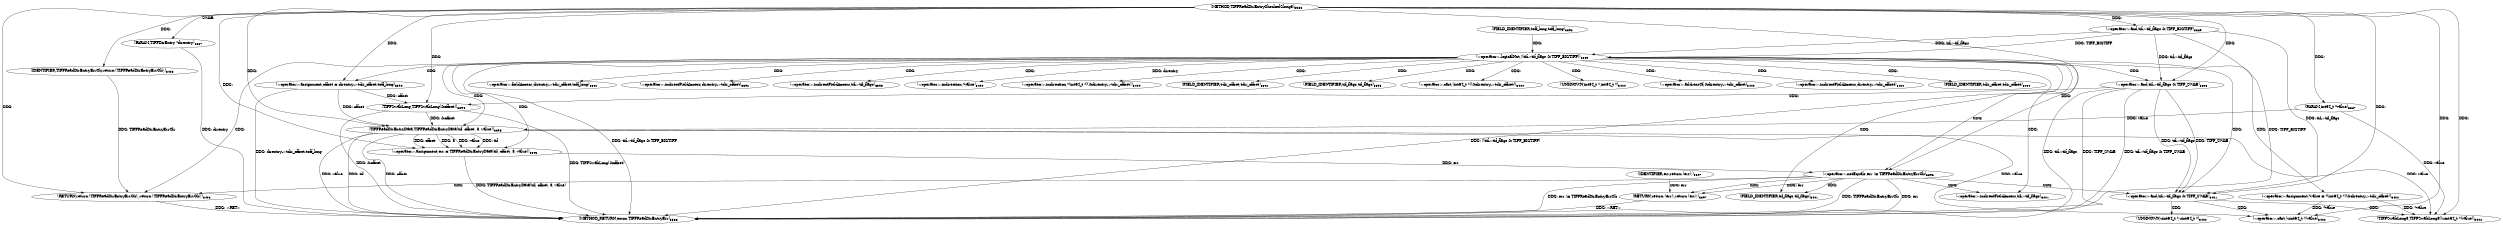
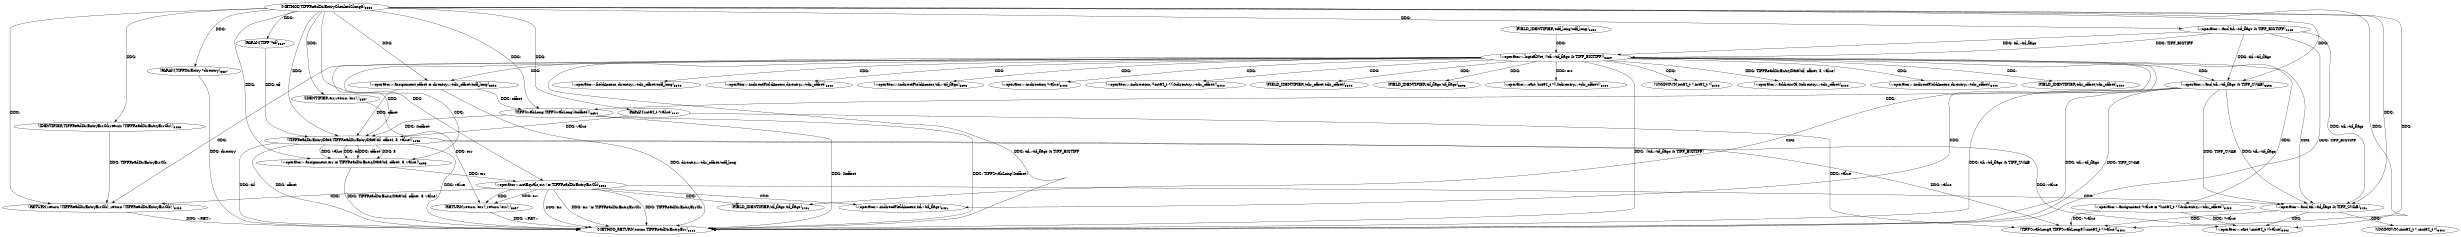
(209, 18) -> (221, 30)
none -> (265, 43)
none -> (308, 52)
(2069, 69) -> none
(1165, 71) -> (1252, 71)
(1517, 71) -> (1564, 71)
(1652, 71) -> (1790, 71)
